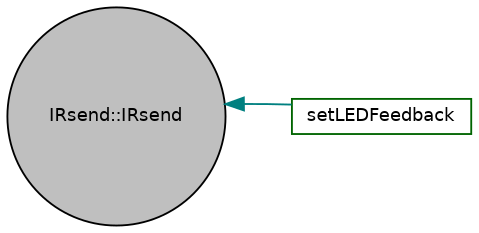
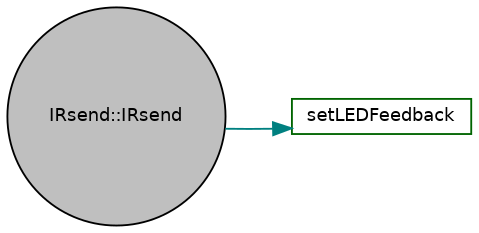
(268, 104) -> (249, 129)
